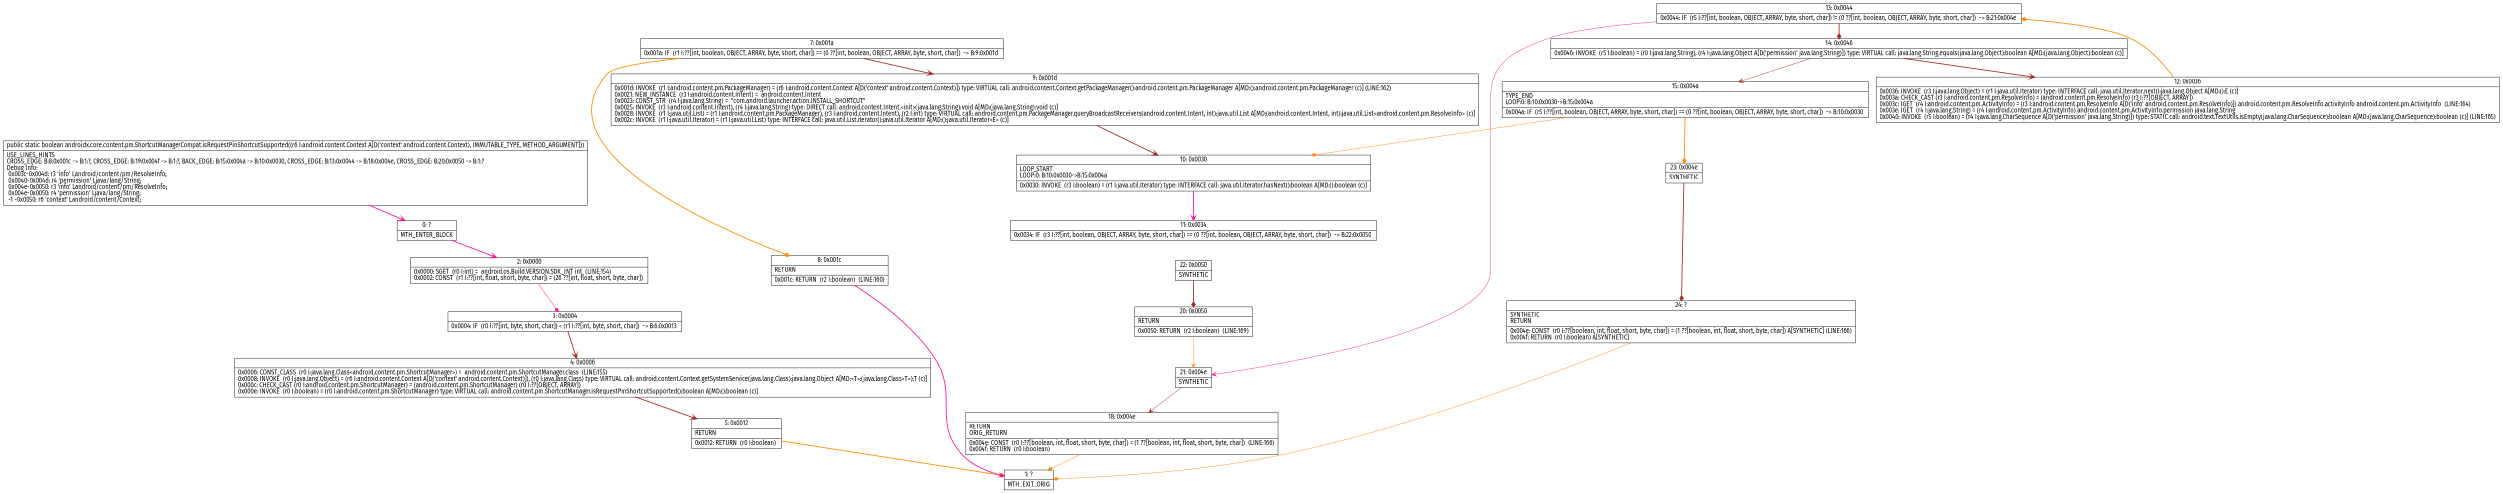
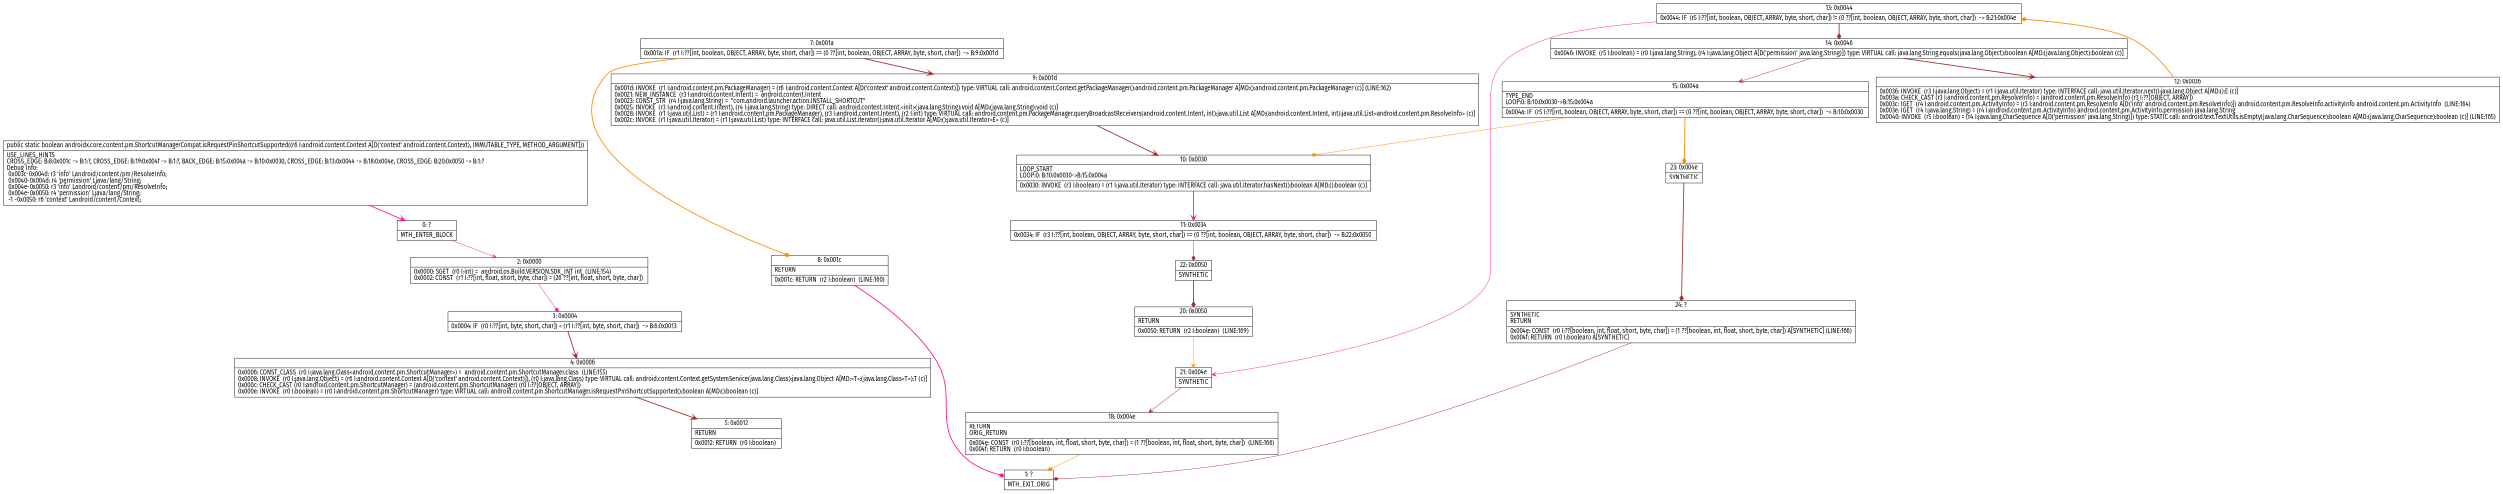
(472, 248) -> (472, 248)
none -> (1194, 248)
(1351, 438) -> (1351, 438)
(891, 458) -> none
